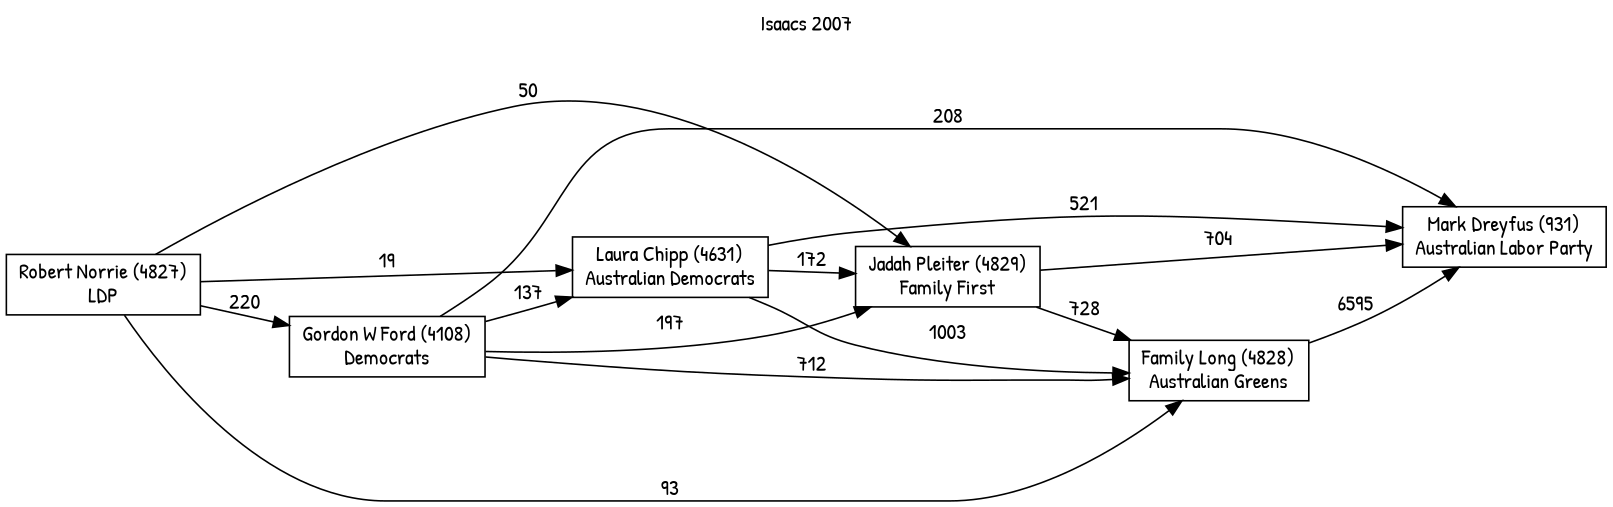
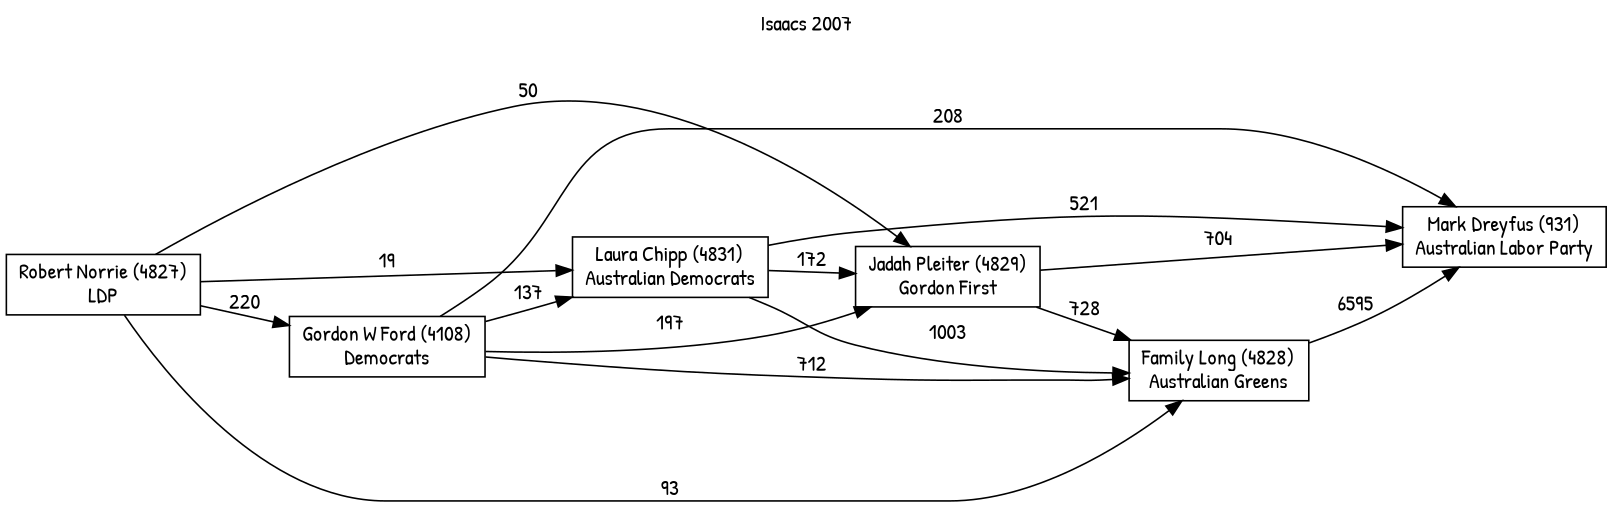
(670, 267) -> (670, 267)
(948, 277) -> (948, 277)
